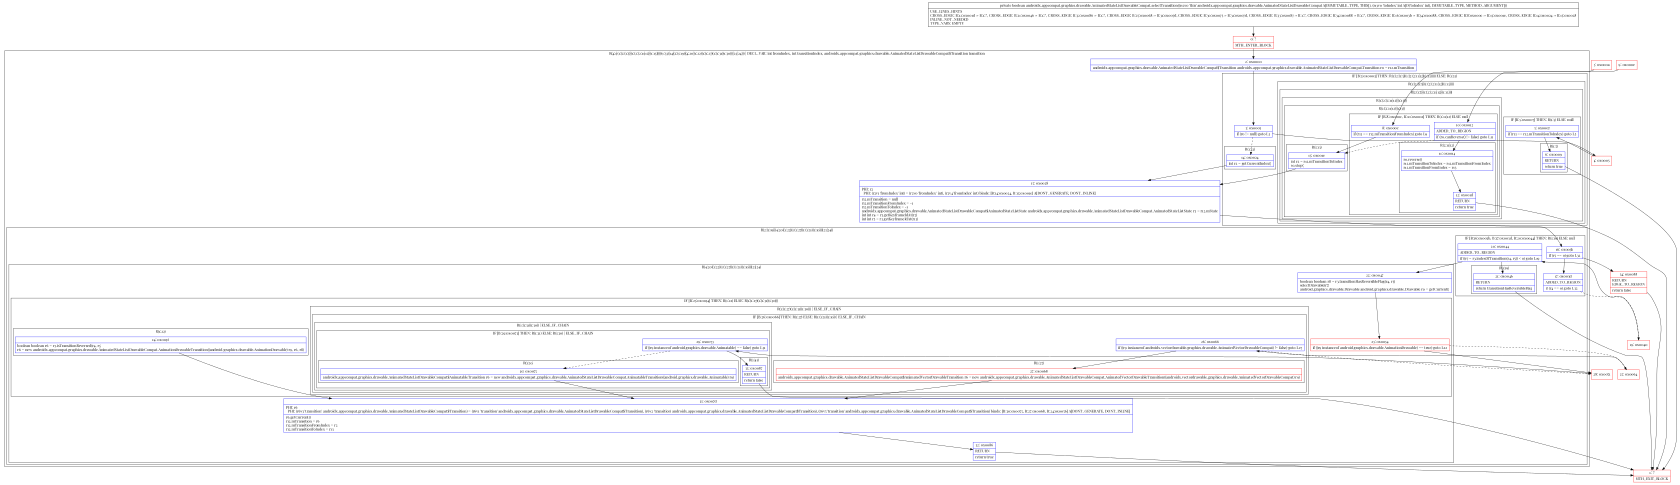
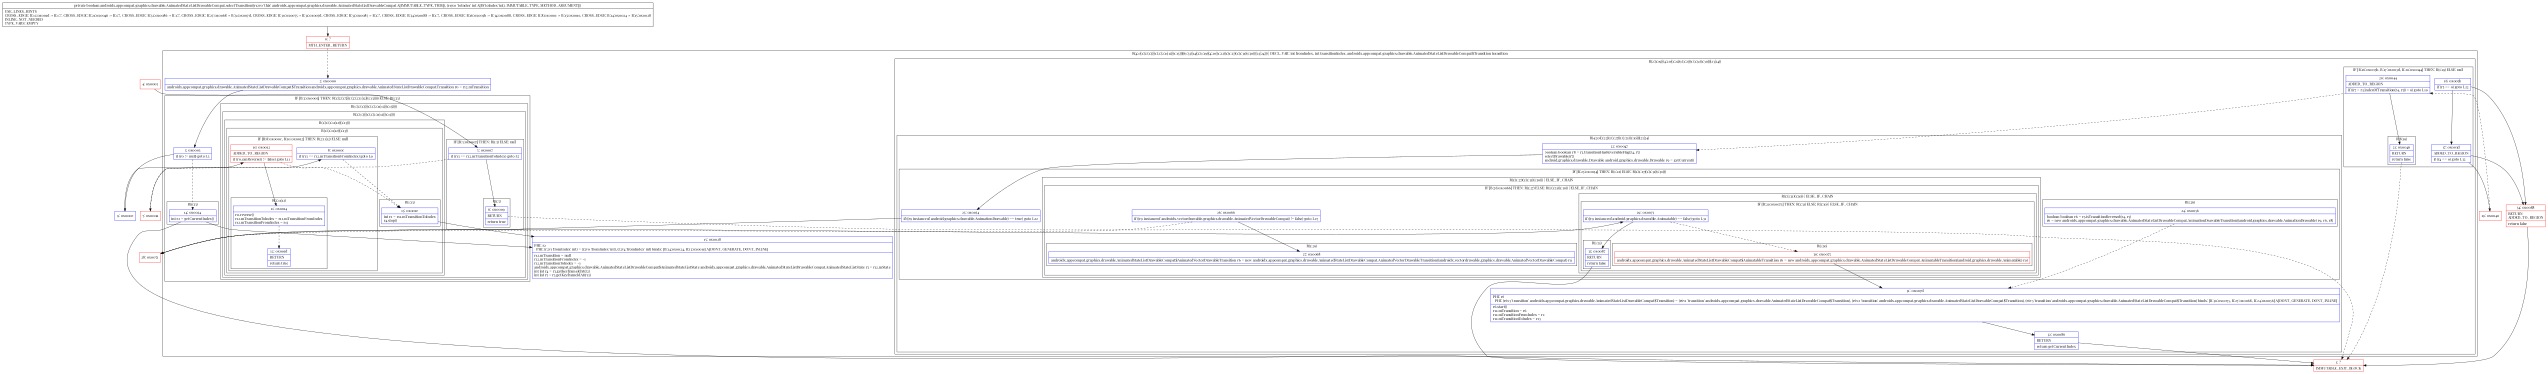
(1253, 45) -> (328, 45)
(1253, 52) -> (328, 62)
(1627, 65) -> (125, 216)
(1465, 131) -> (261, 154)
(1442, 141) -> (141, 166)
(1357, 145) -> (371, 183)
(1298, 166) -> (390, 221)
none -> (335, 167)
none -> (2505, 170)
(1456, 180) -> (279, 236)
(1394, 225) -> none
(1441, 267) -> (2023, 129)
(1504, 268) -> (2402, 139)
(1661, 271) -> (1171, 358)
(1629, 284) -> (2526, 218)
(1504, 288) -> (2402, 159)
(1601, 290) -> (2482, 132)
(1677, 290) -> (1466, 230)
(1604, 296) -> (2483, 183)
(161, 332) -> (2190, 203)
(1380, 345) -> (971, 216)
(1625, 355) -> (2386, 263)
(754, 360) -> (1597, 243)
(1039, 363) -> (1312, 246)
(528, 375) -> (1822, 258)
(1039, 375) -> (1312, 258)
(1629, 375) -> none
(253, 380) -> (2094, 260)
(919, 389) -> none
(298, 418) -> (1500, 307)
(984, 457) -> (2056, 347)
(1652, 479) -> (2339, 368)
